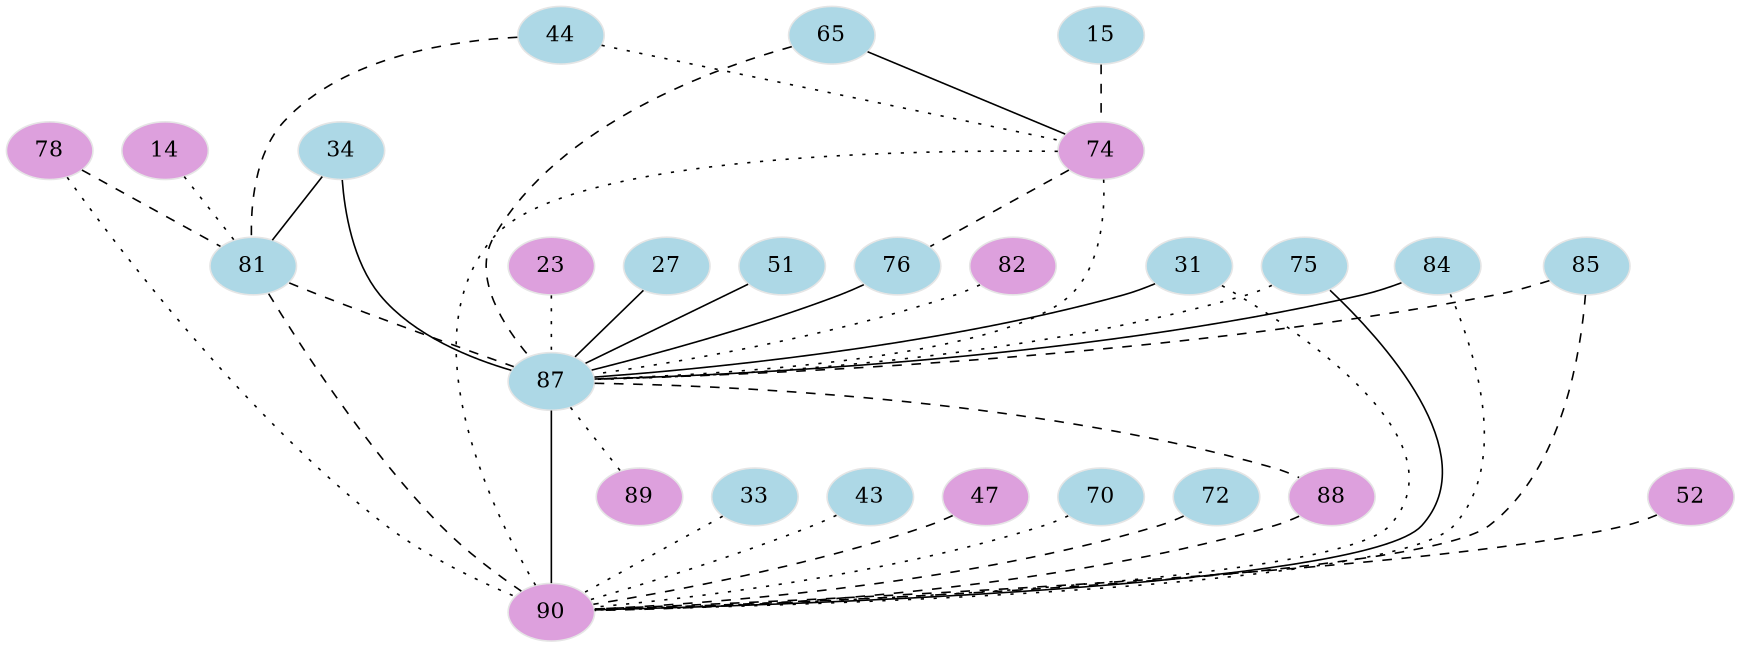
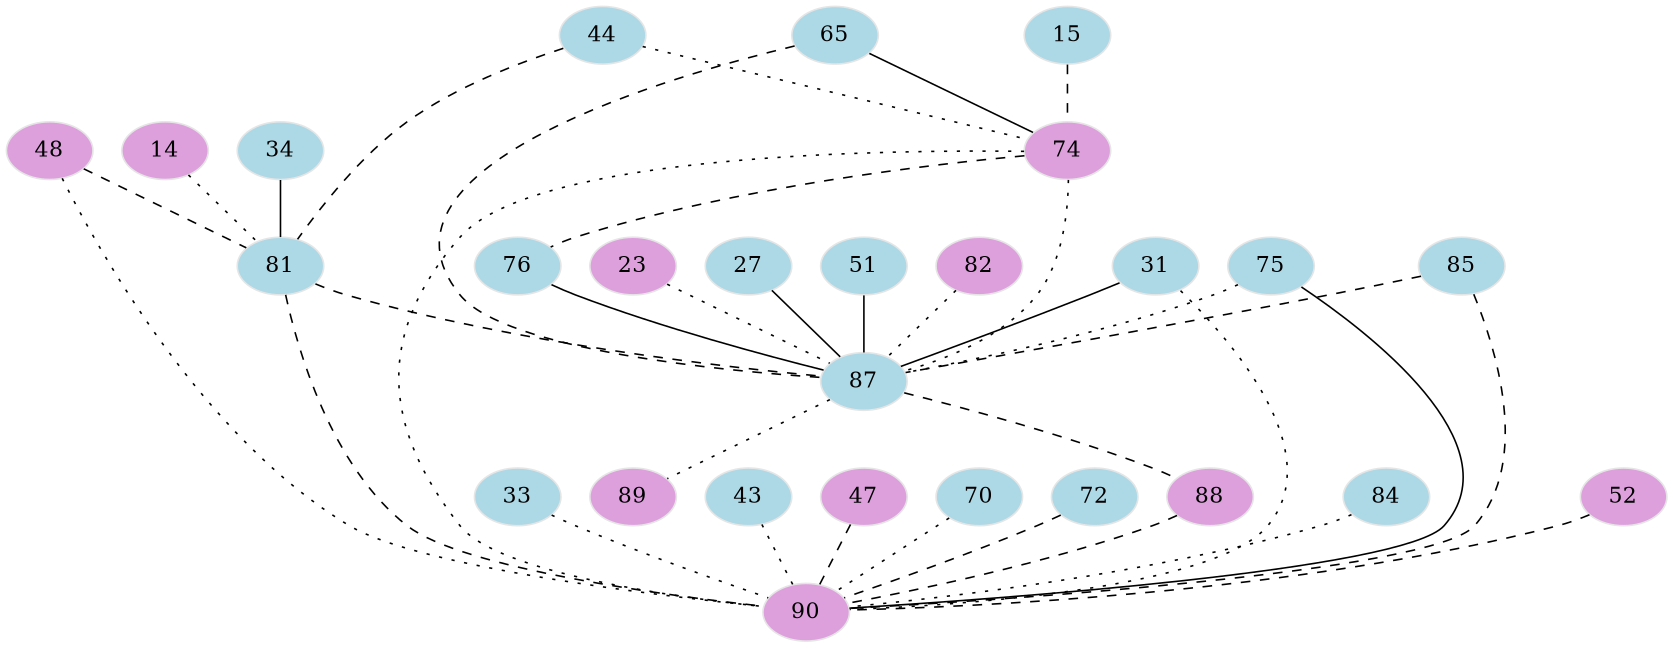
(50, 151) -> (50, 151)
(390, 306) -> none
(1142, 335) -> none
(551, 497) -> none
